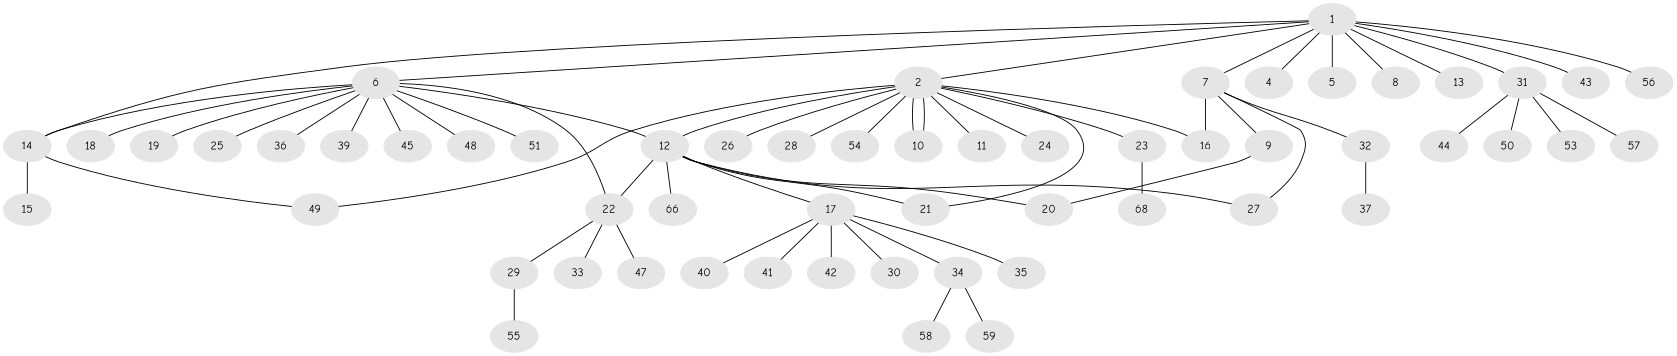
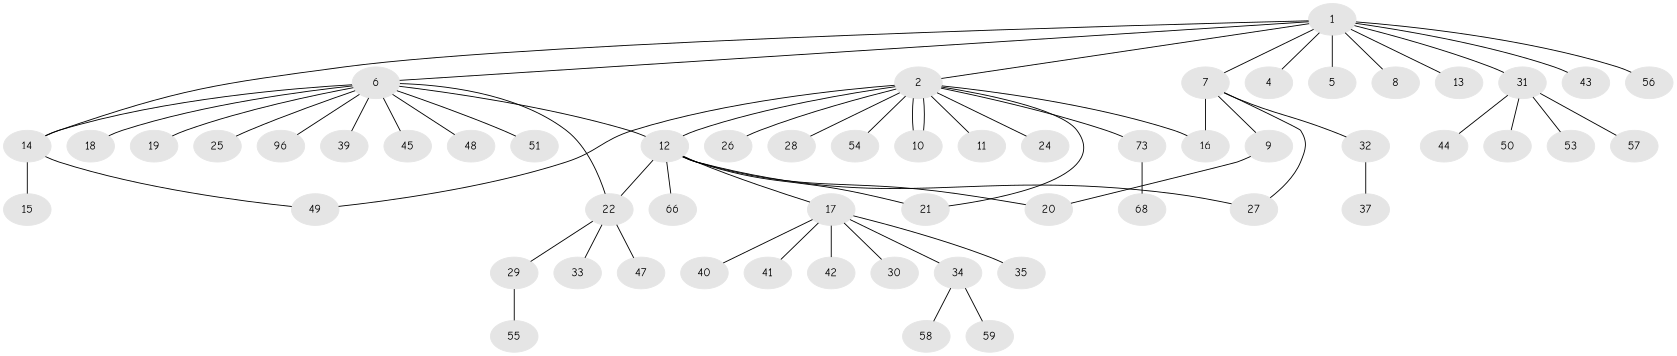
(281, 146) -> (281, 146)
(1142, 146) -> (1142, 146)
